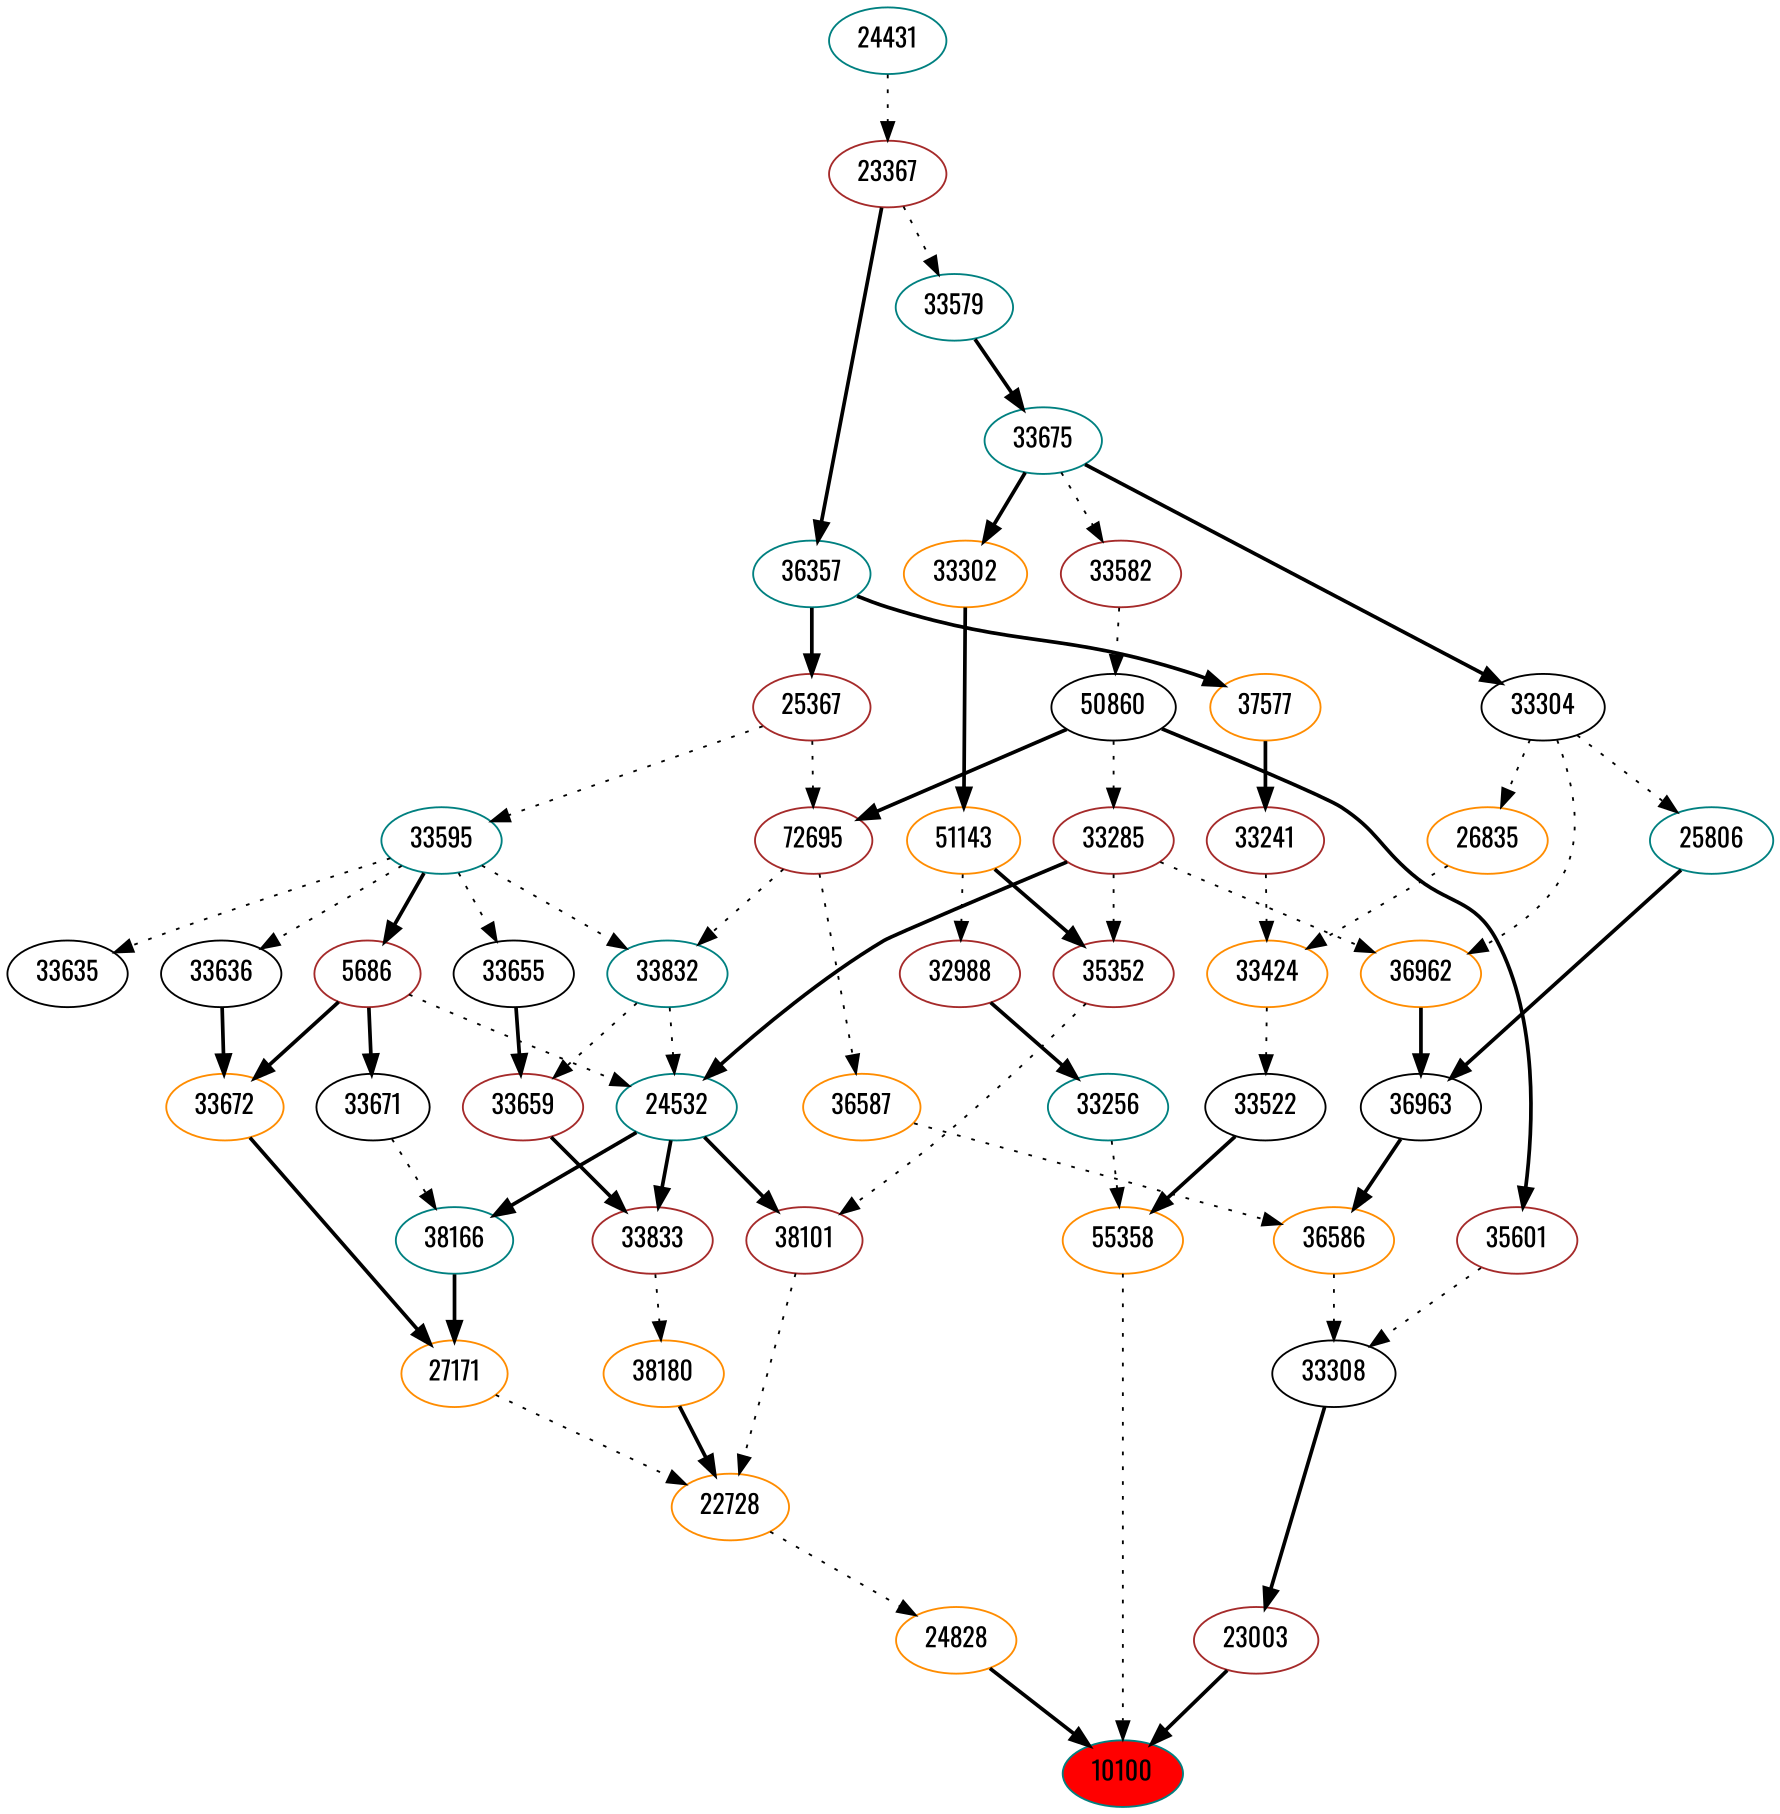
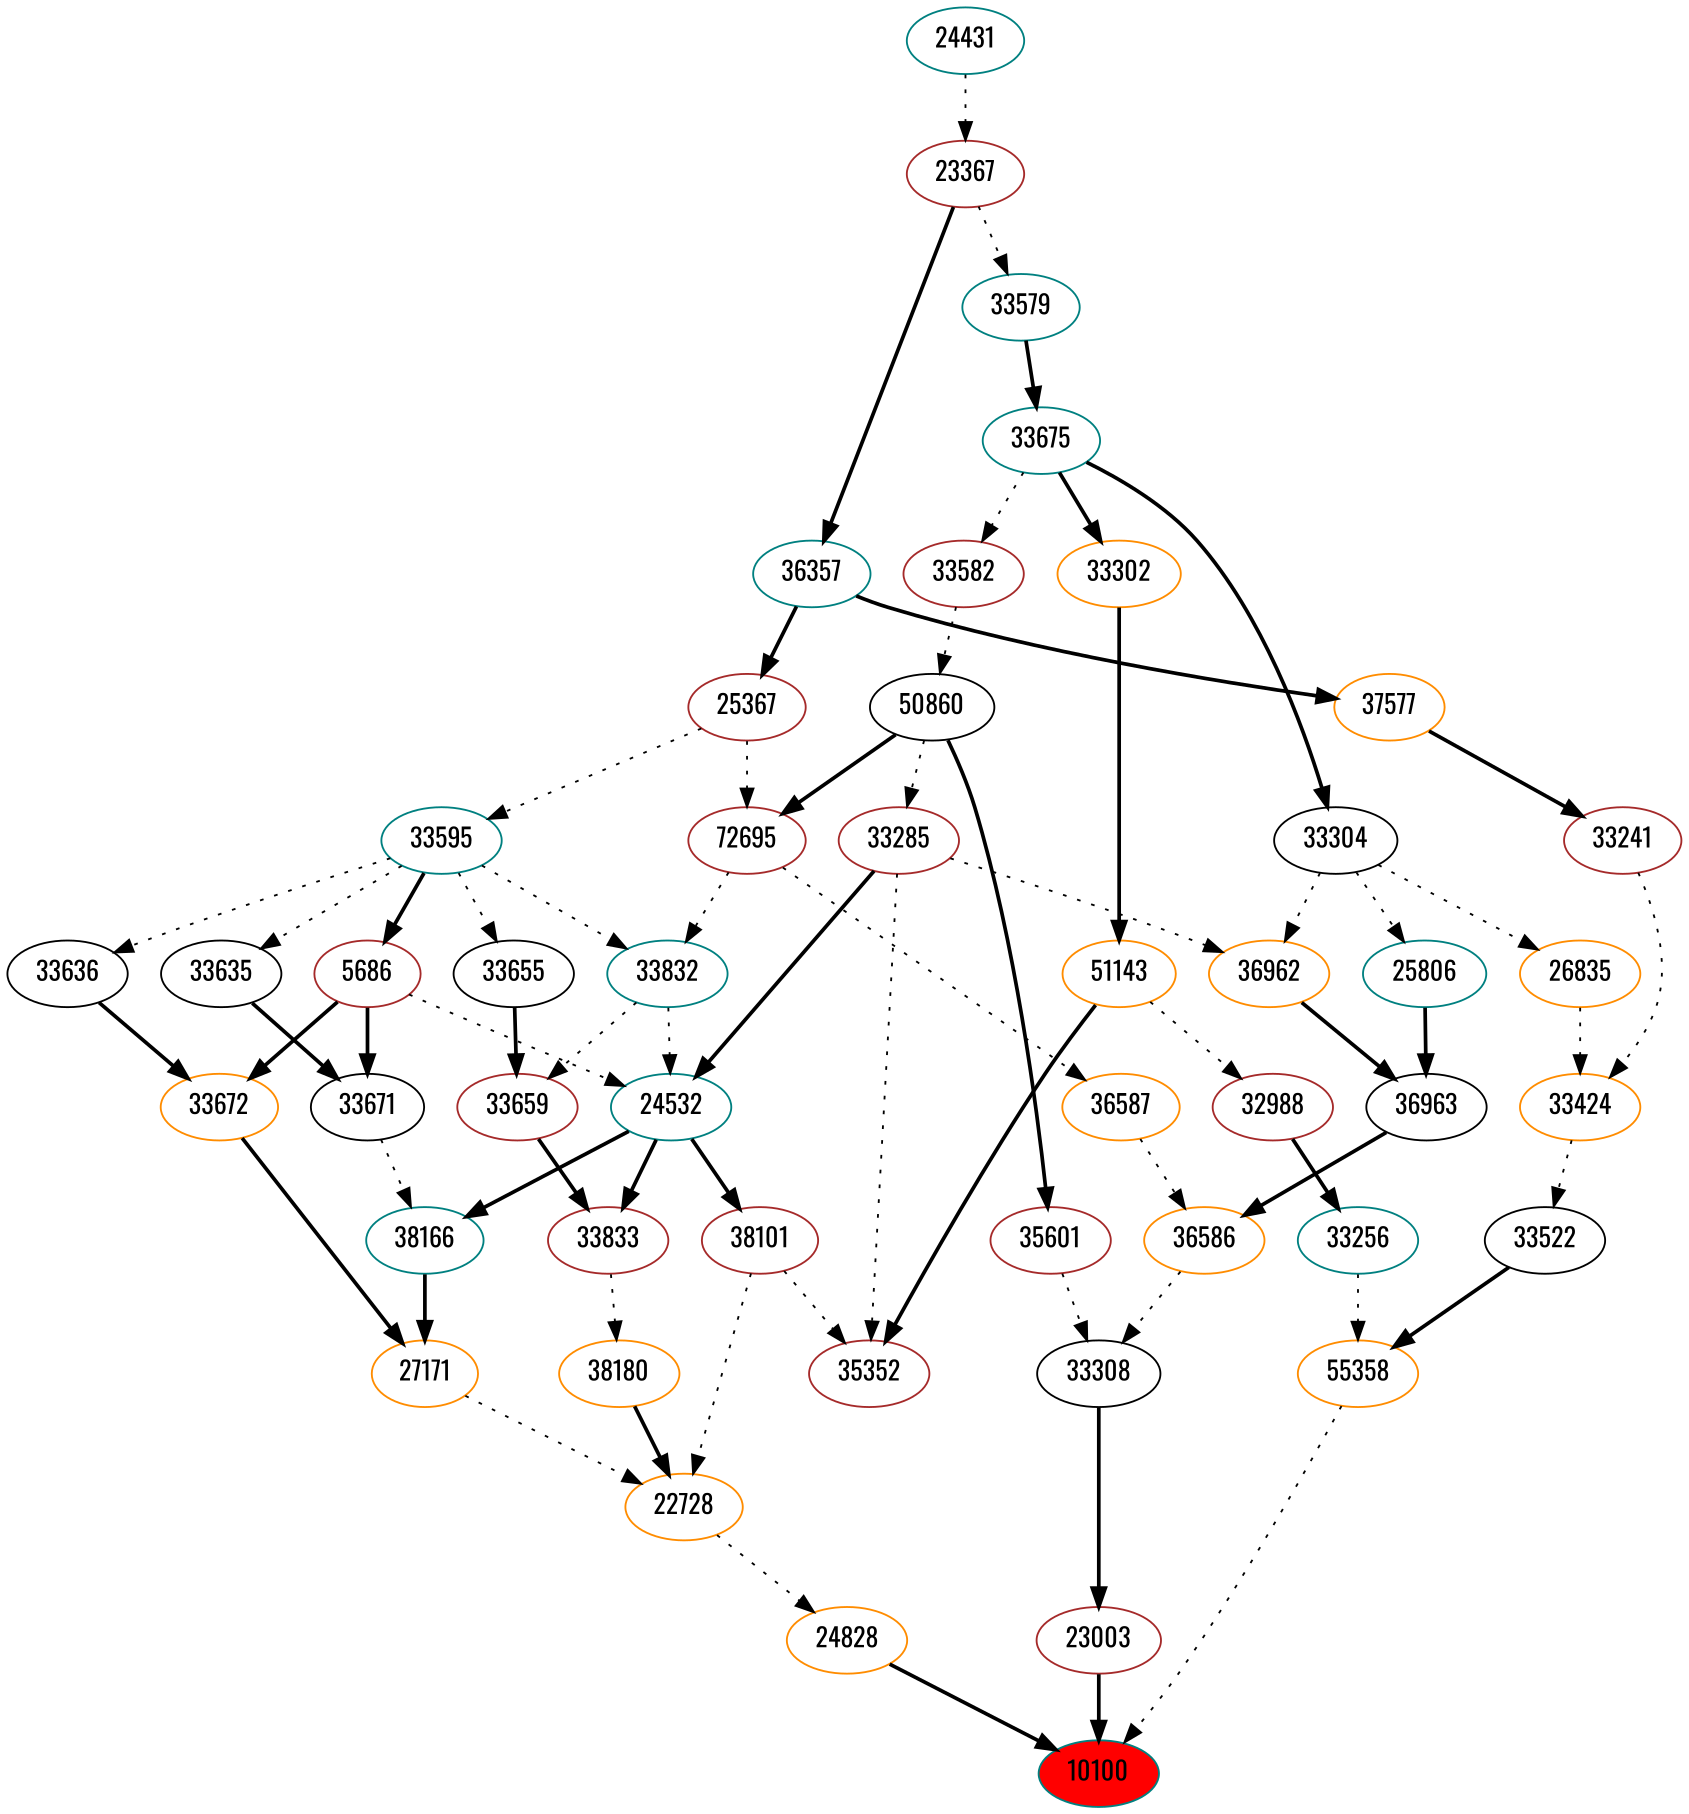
none -> (284, 1031)
(975, 1108) -> (809, 1300)
